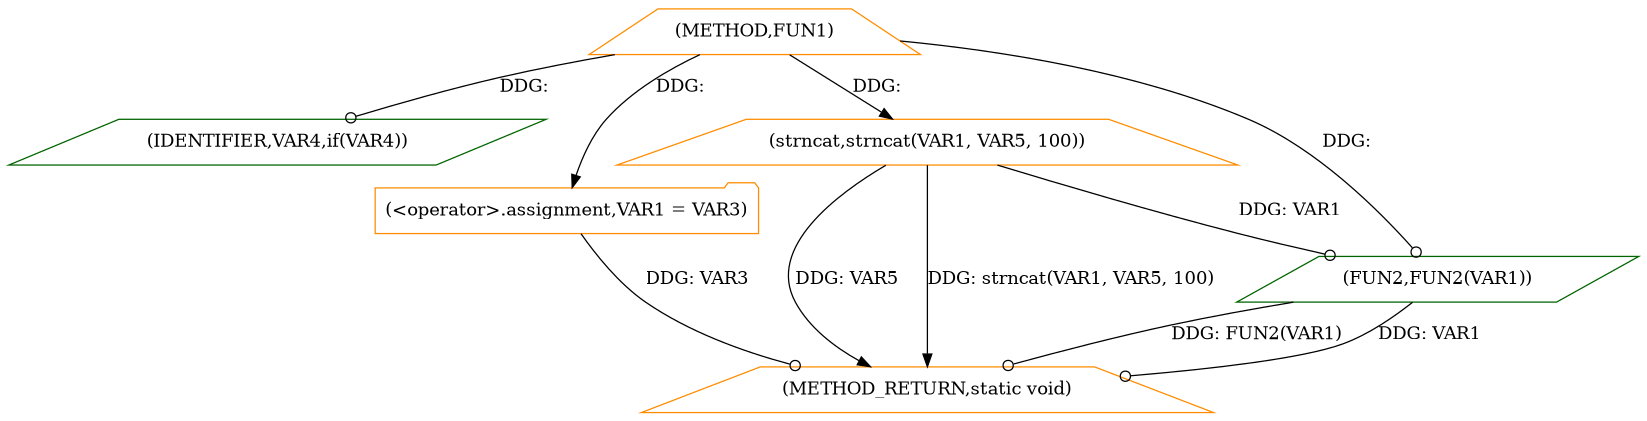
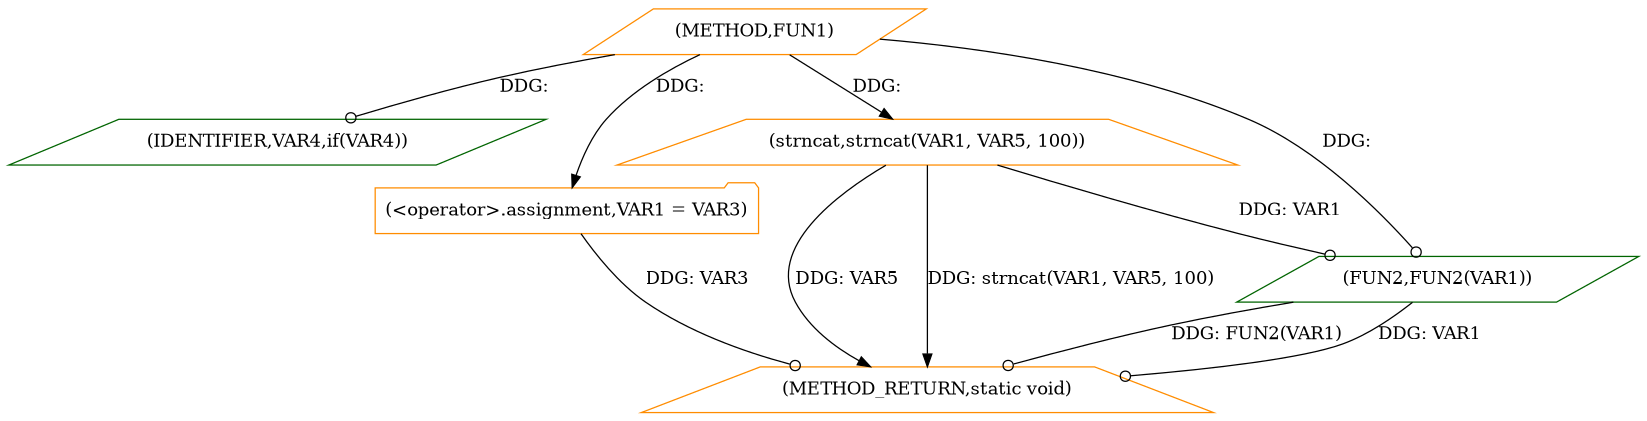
(755, 32) -> (755, 32)
